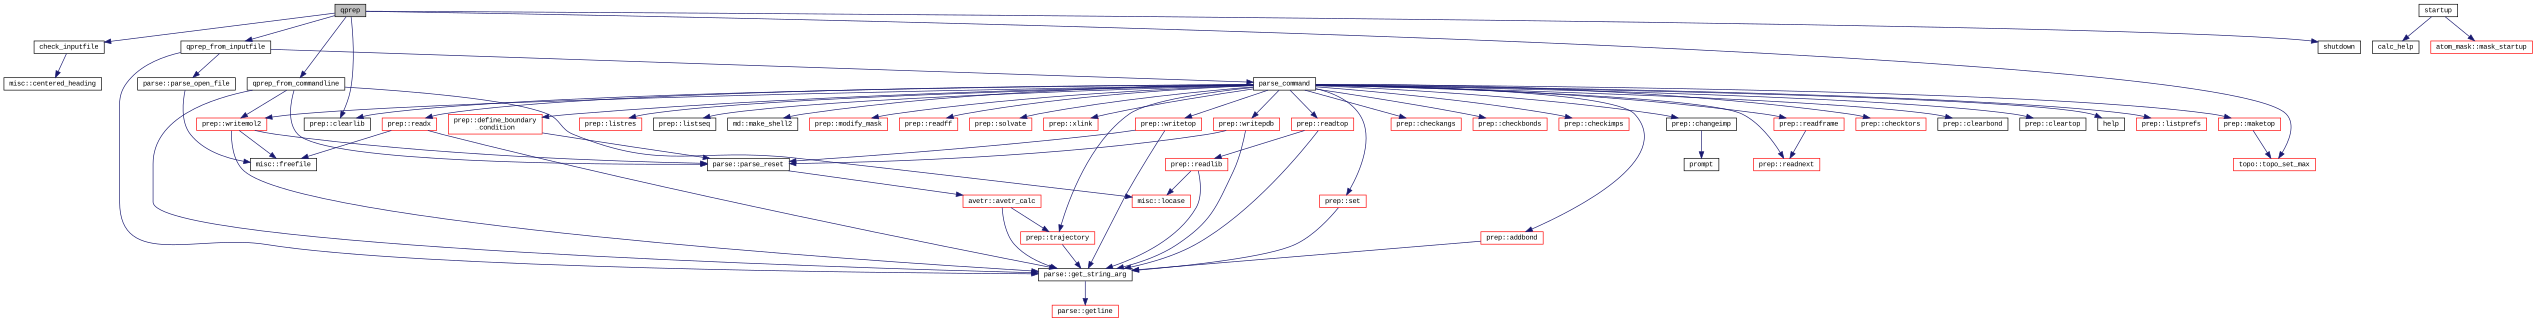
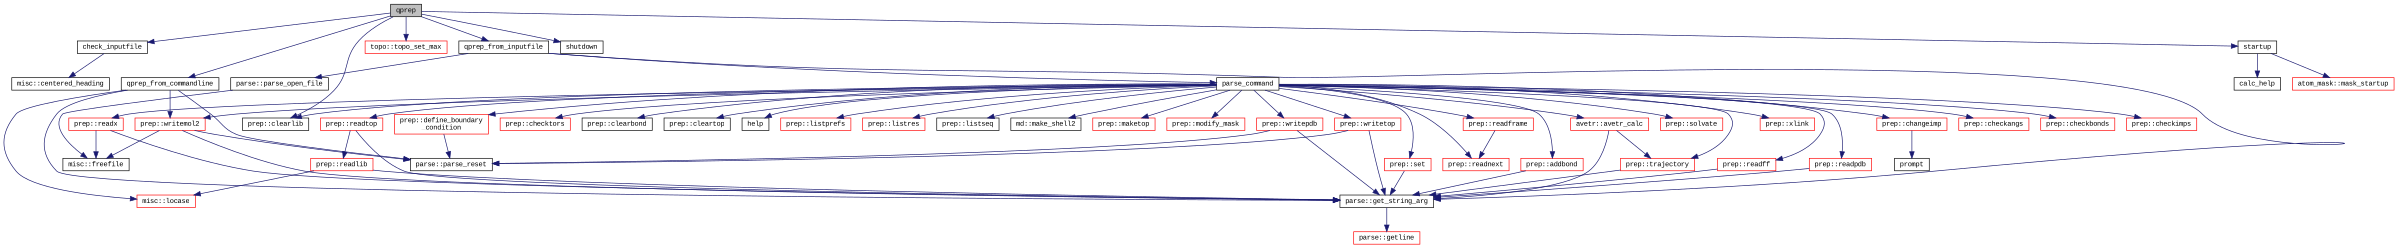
none -> (1326, 29)
(1701, 124) -> (1912, 124)
(2260, 142) -> none
none -> (1840, 165)
none -> (1593, 182)
(872, 183) -> (1428, 99)
